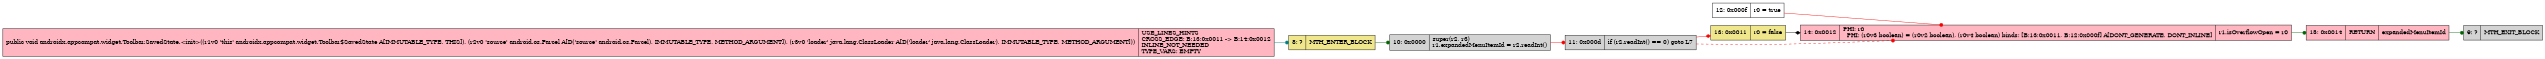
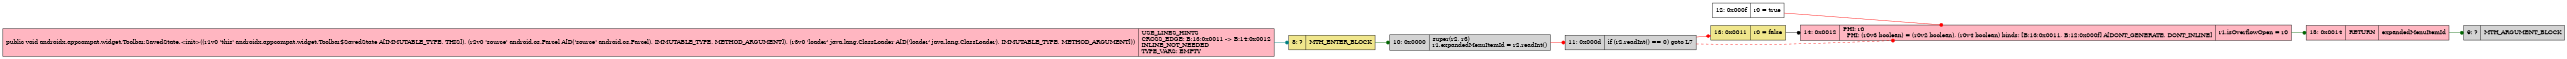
(1791, 33) -> (1791, 33)
(2512, 33) -> (2523, 33)
